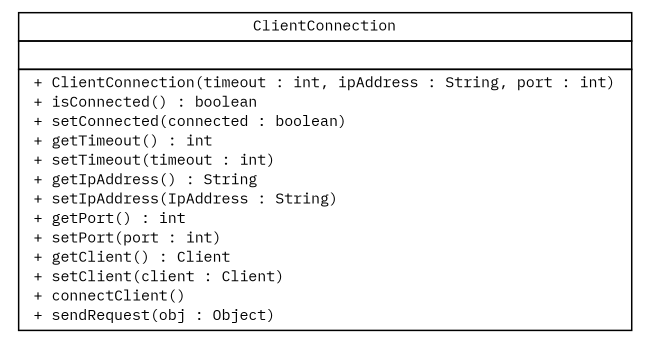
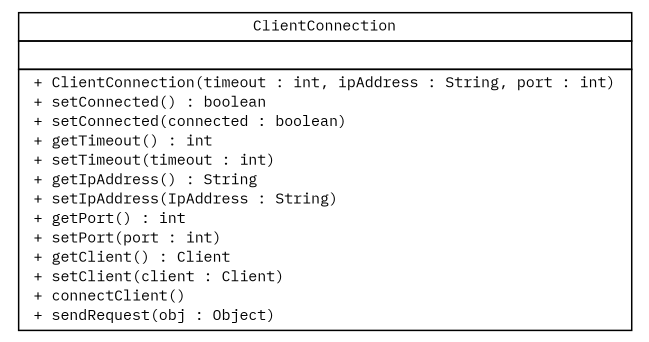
(146, 102) -> (151, 102)
